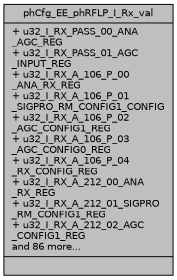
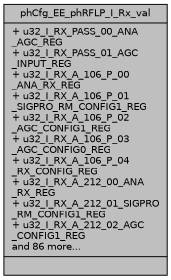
(88, 107) -> (80, 107)
